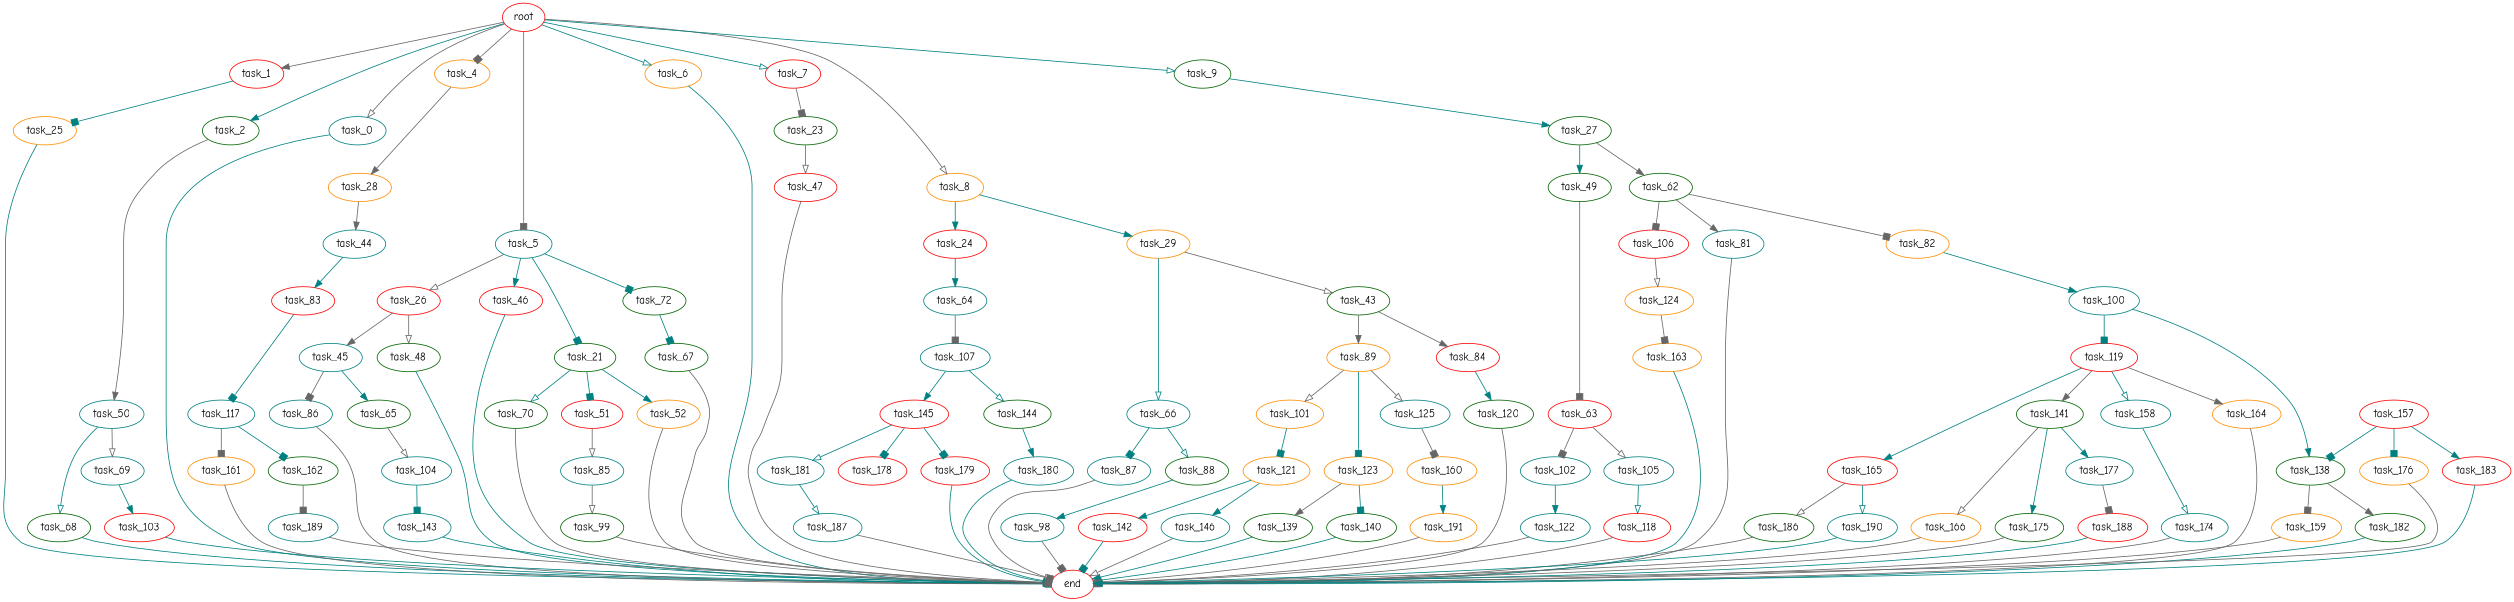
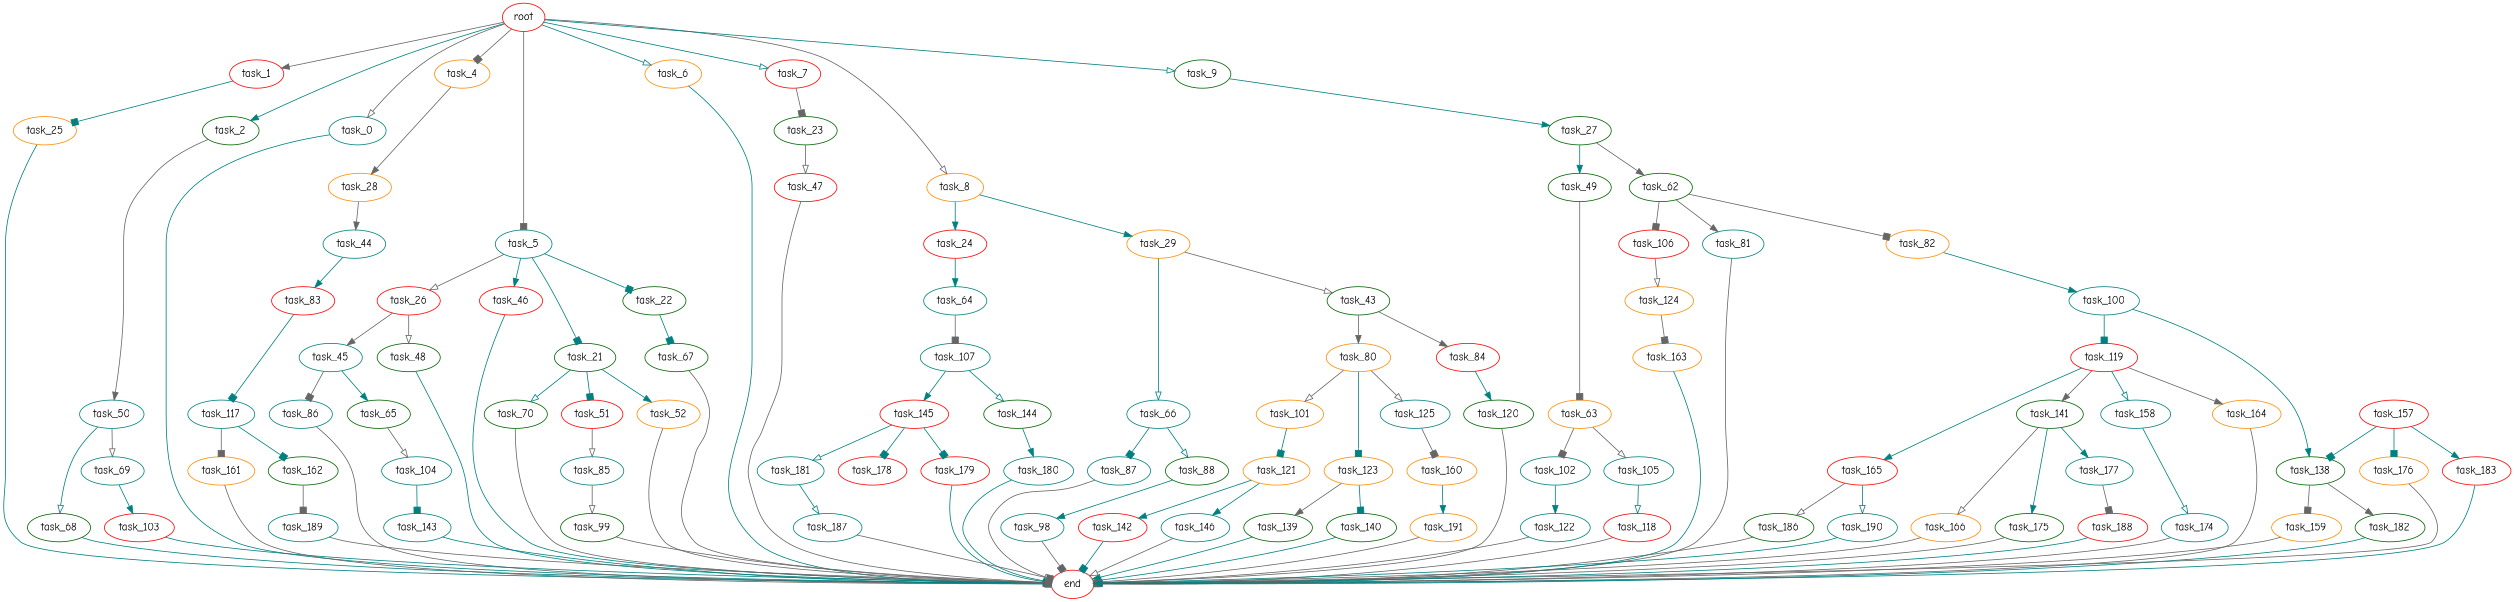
(654, 301) -> (654, 301)
(1358, 358) -> (1358, 358)
(1580, 414) -> (1580, 414)
